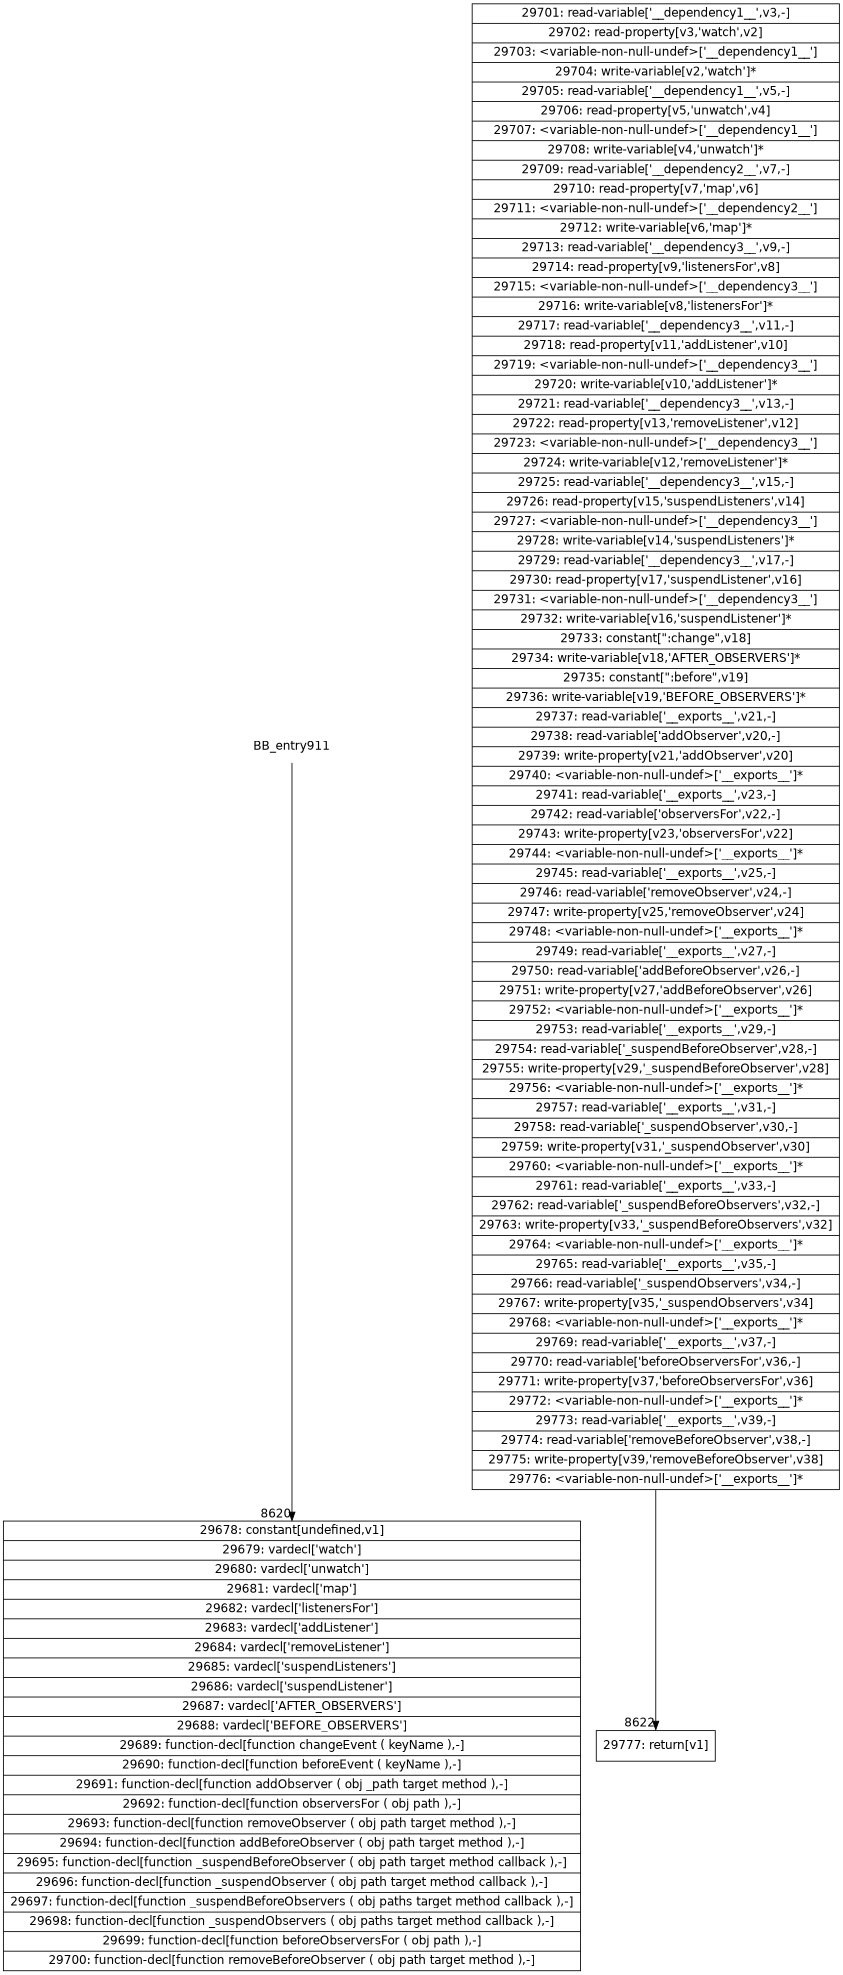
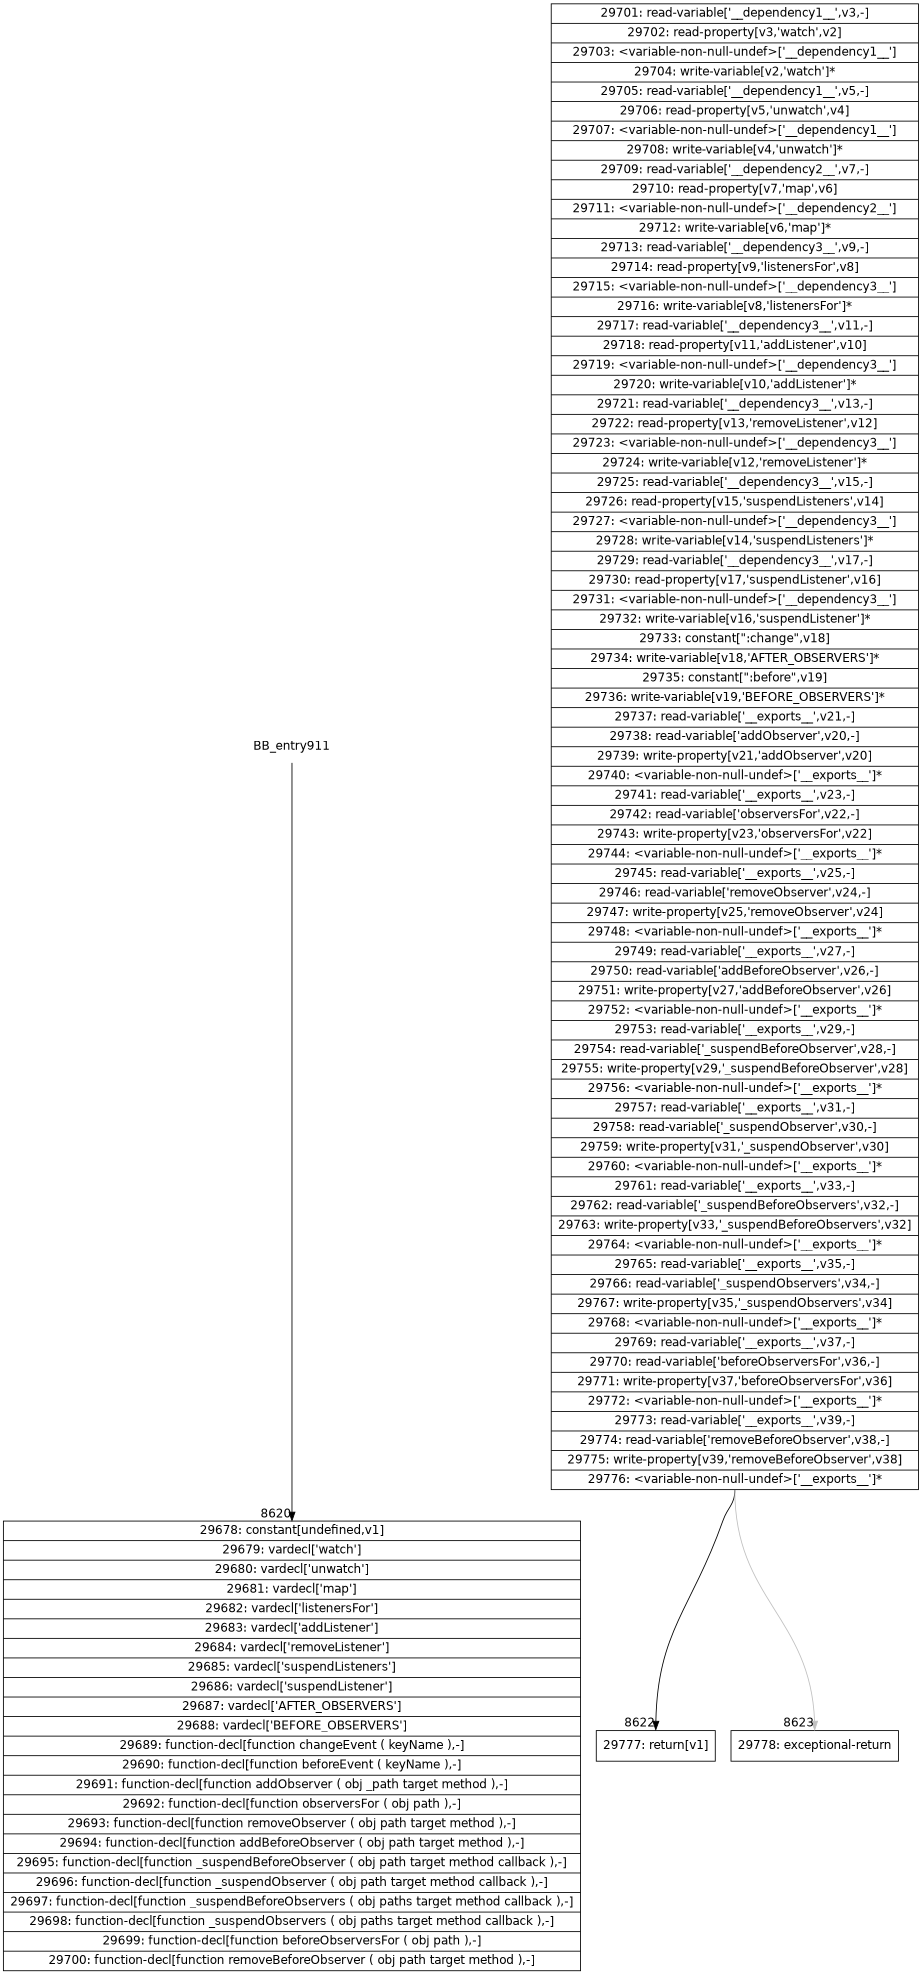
none -> (815, 1746)
